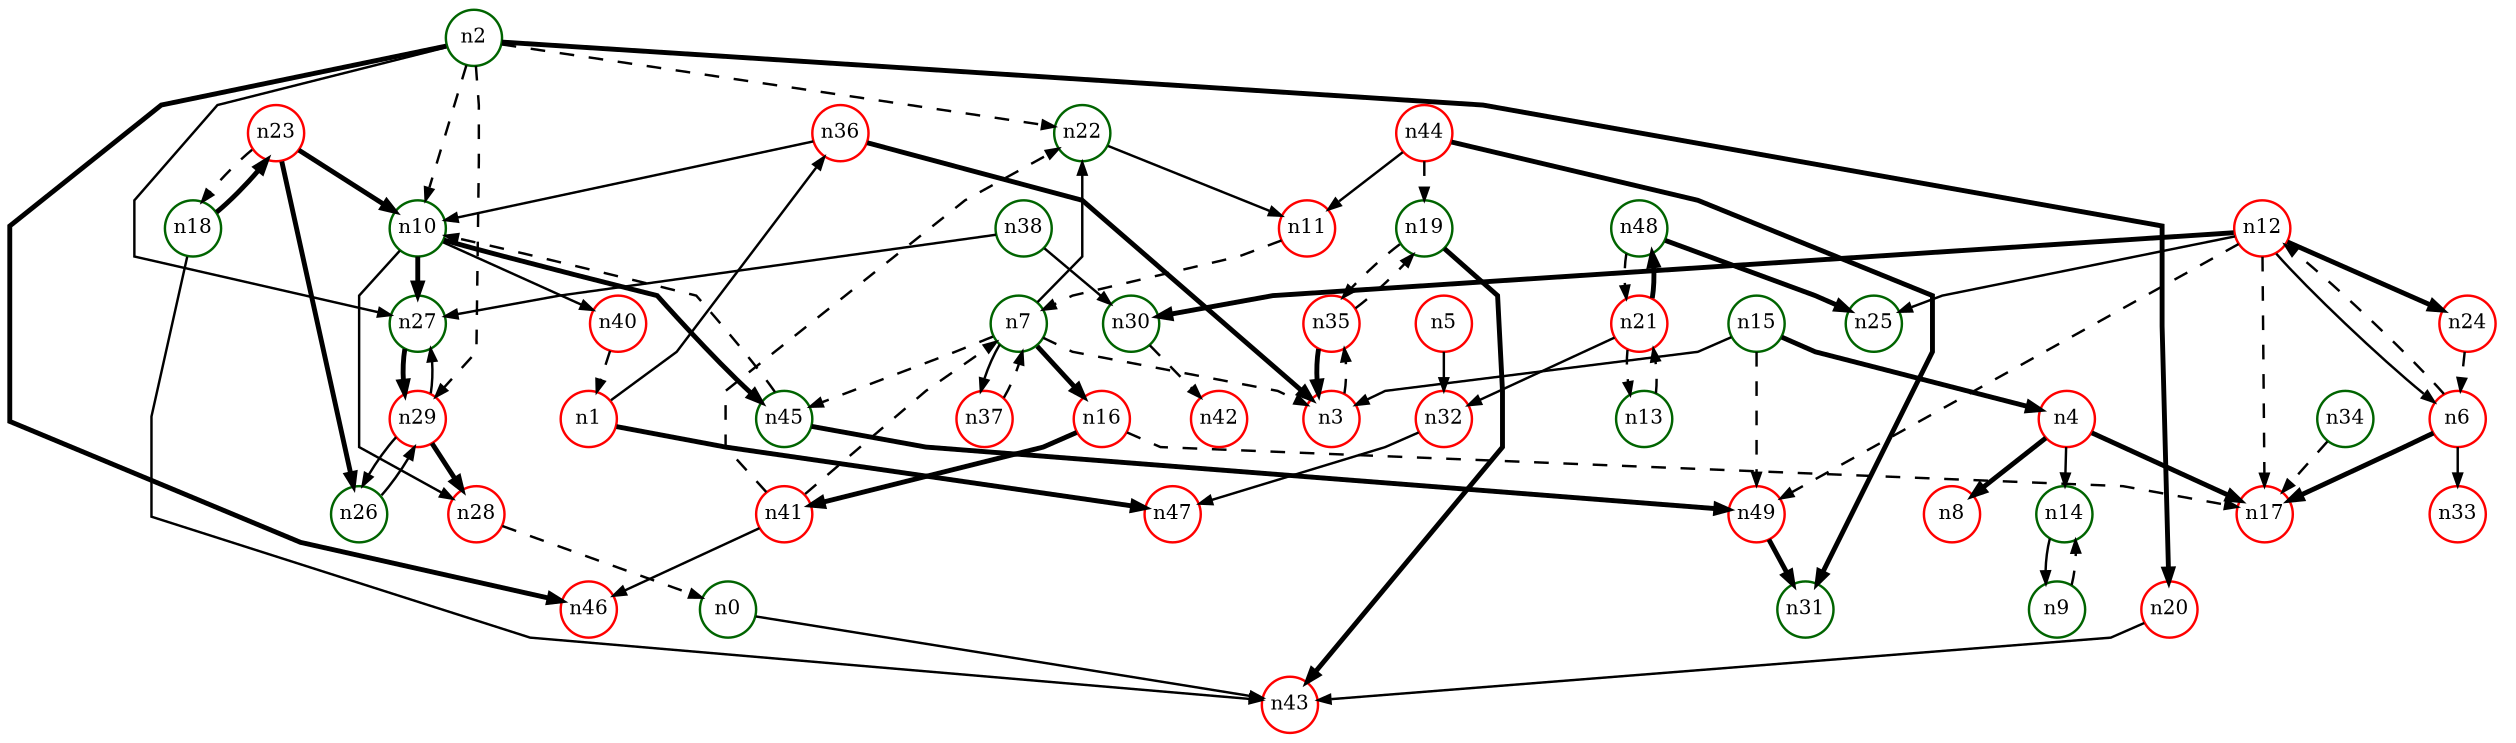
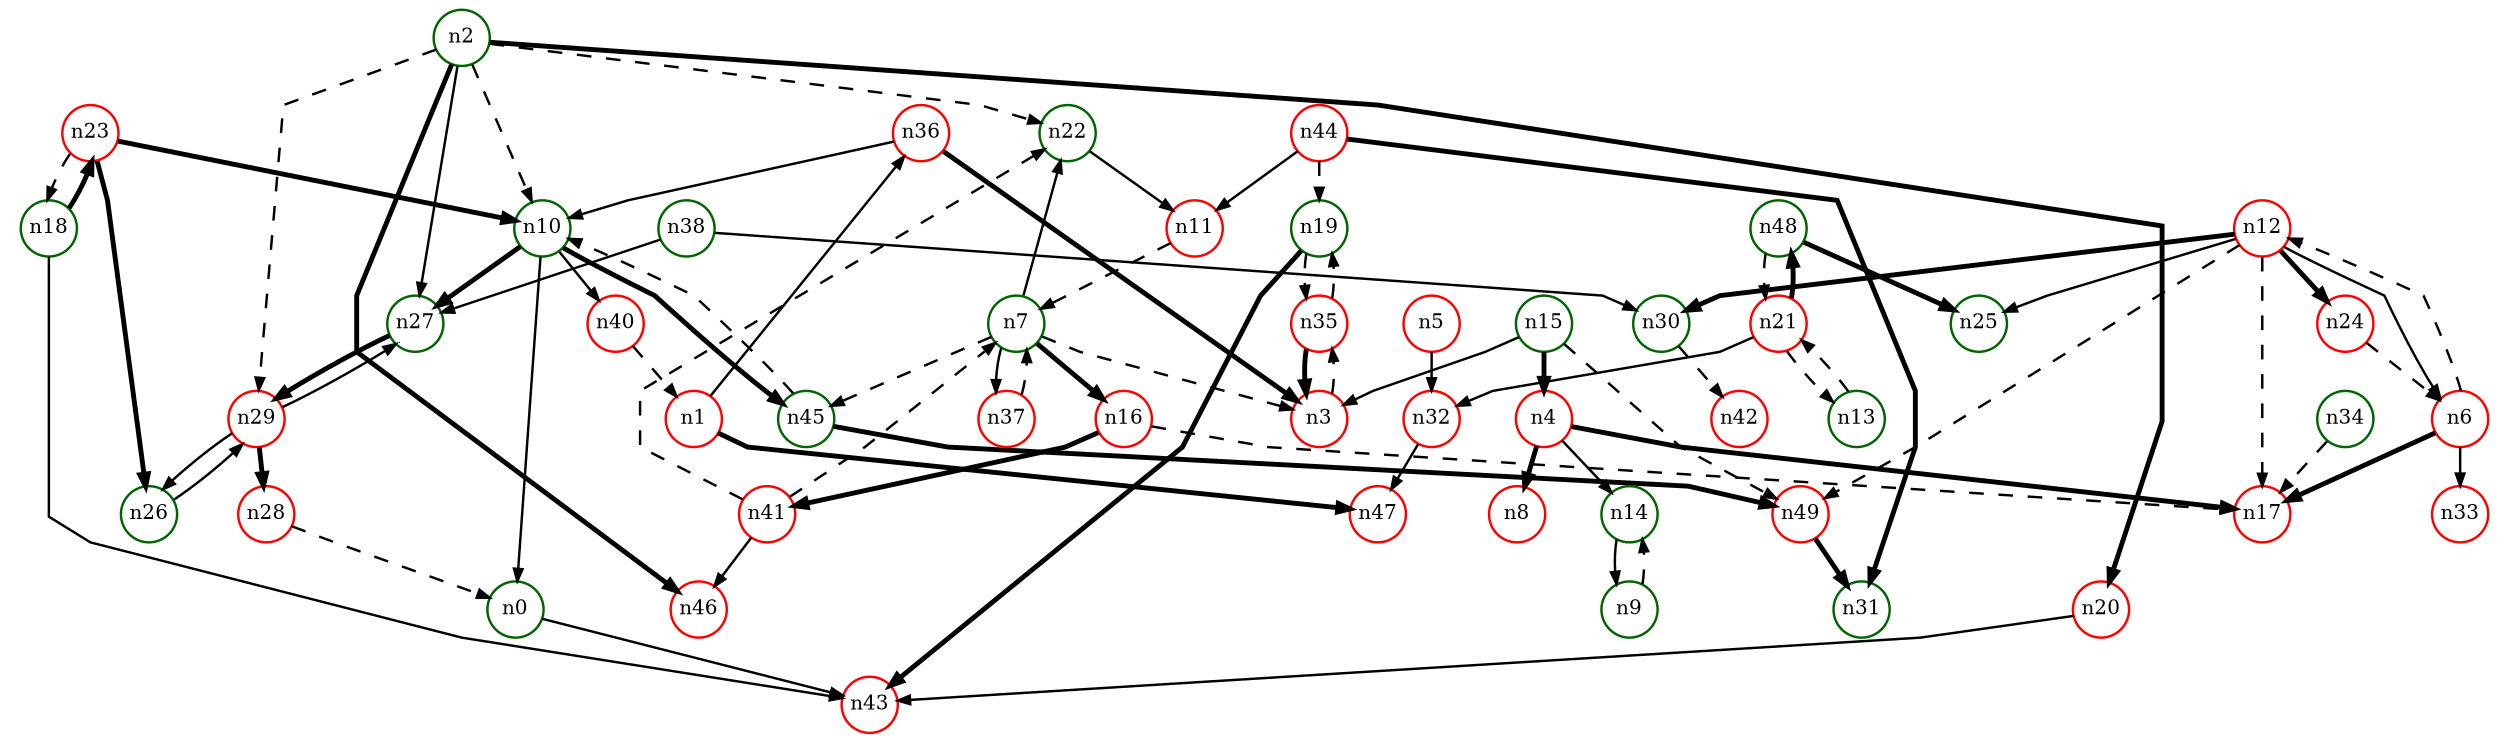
(359, 388) -> (529, 413)
